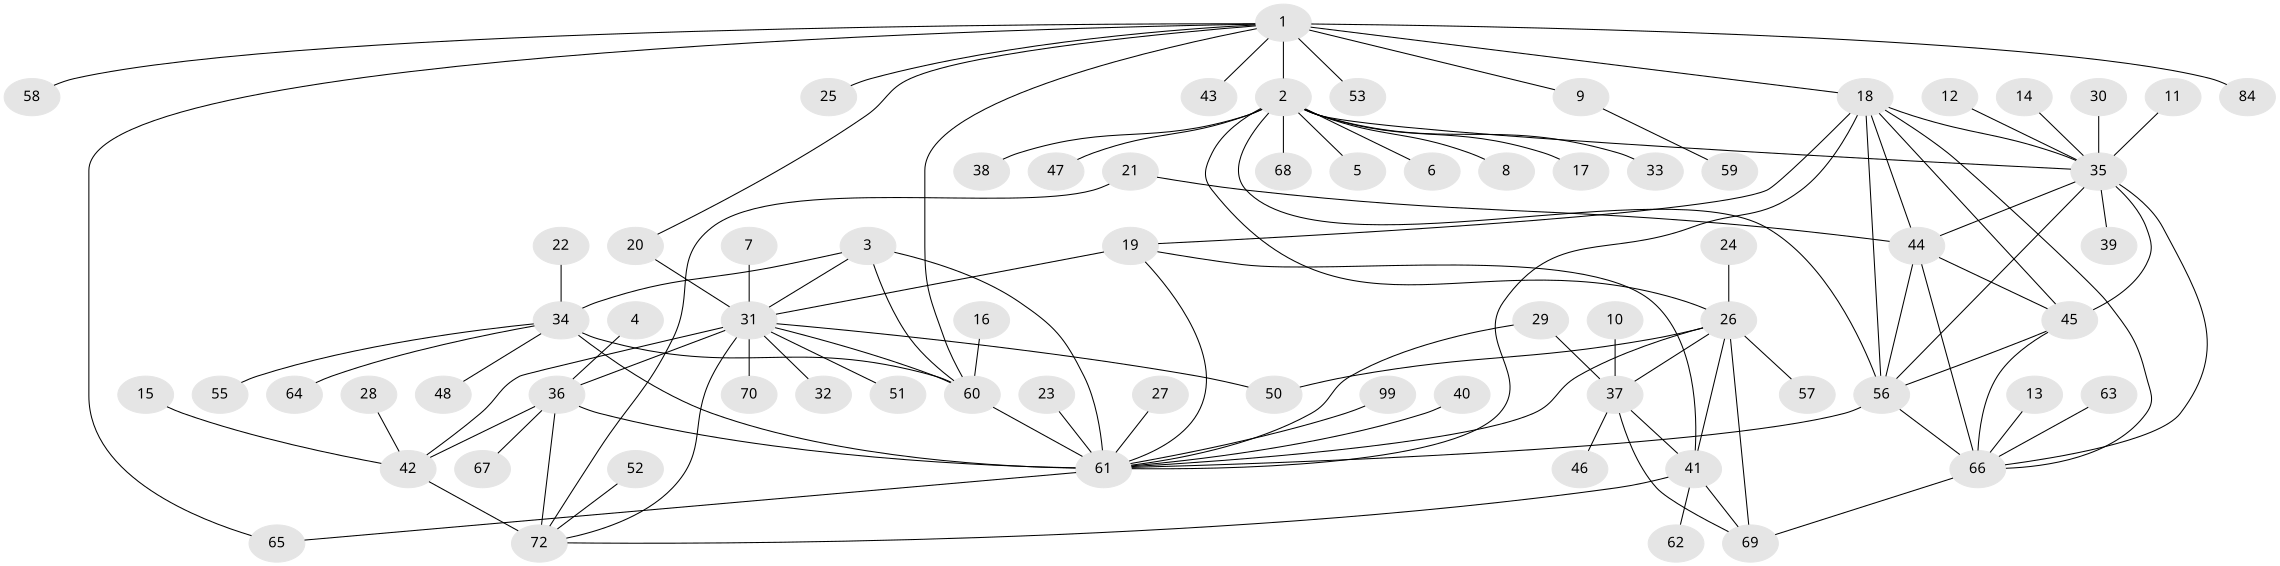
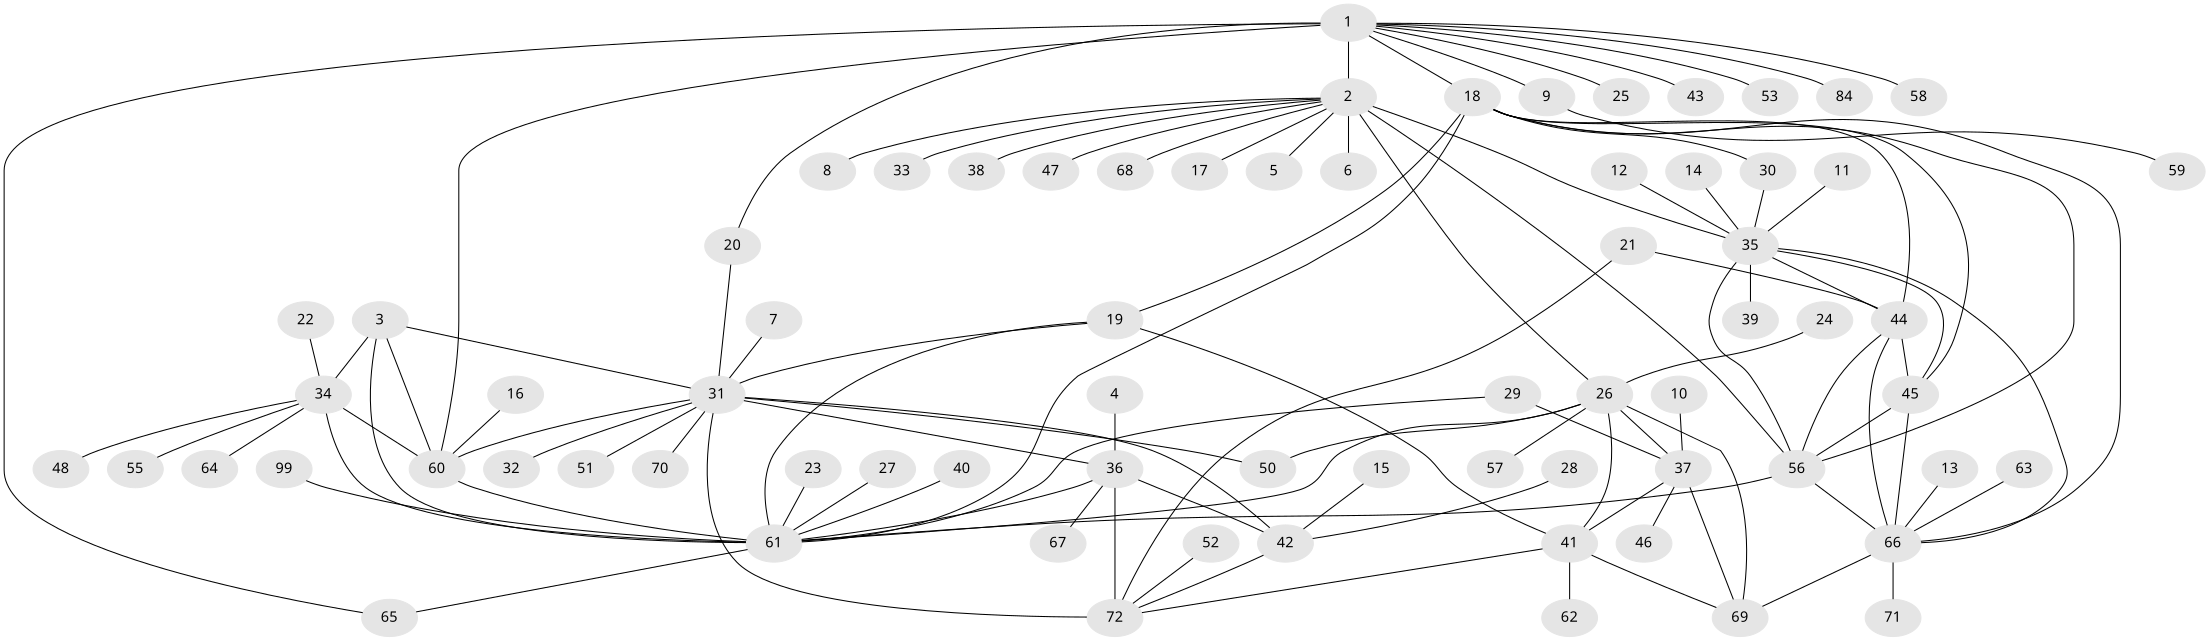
(1983, 133) -> (1678, 140)
none -> (1893, 618)
